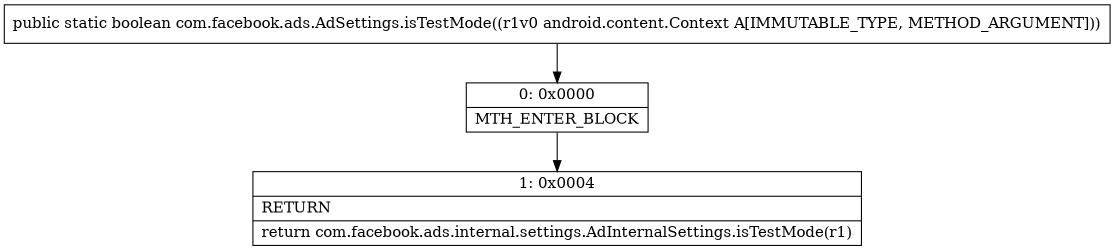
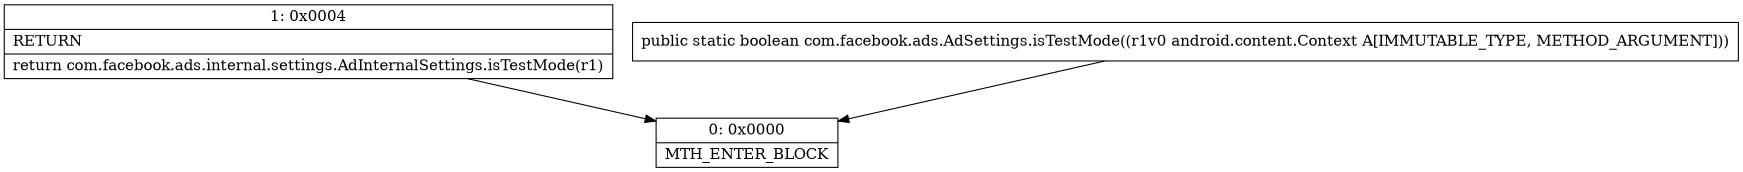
(557, 147) -> (556, 99)
